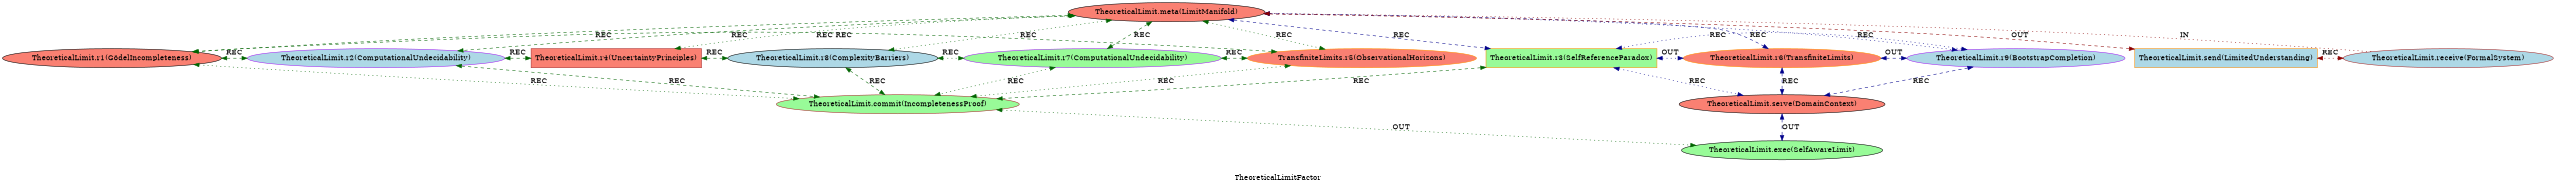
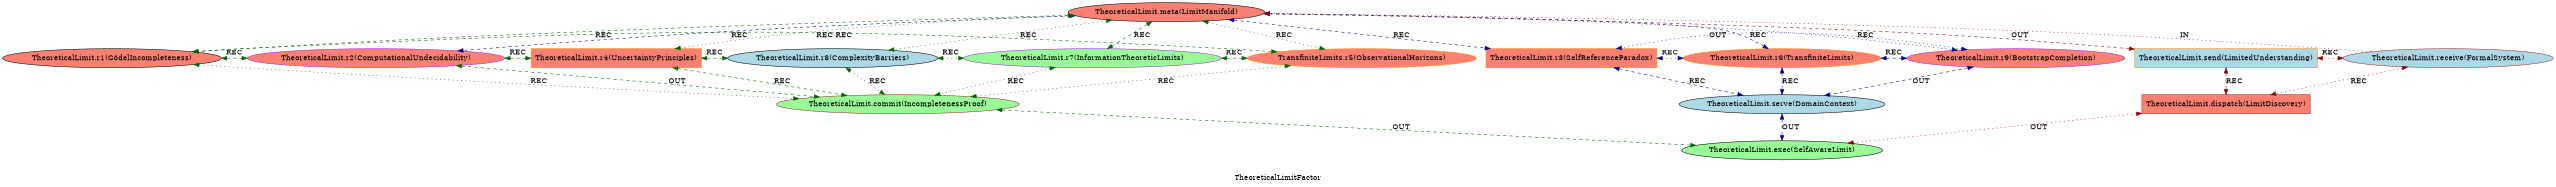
(781, 28) -> (781, 28)
(1718, 35) -> (1718, 35)
(1670, 53) -> (1670, 53)
(1894, 53) -> (1894, 53)
(376, 58) -> (376, 58)
(616, 58) -> (616, 58)
(1093, 58) -> (1093, 58)
(1571, 58) -> (1571, 58)
(2016, 58) -> (2016, 58)
(677, 81) -> (677, 81)
(865, 81) -> (865, 81)
(1921, 81) -> (1921, 81)
(1678, 82) -> (1678, 82)
(1242, 85) -> (760, 82)
(1782, 104) -> (1782, 104)
none -> (2226, 104)
(1346, 128) -> (1346, 128)
